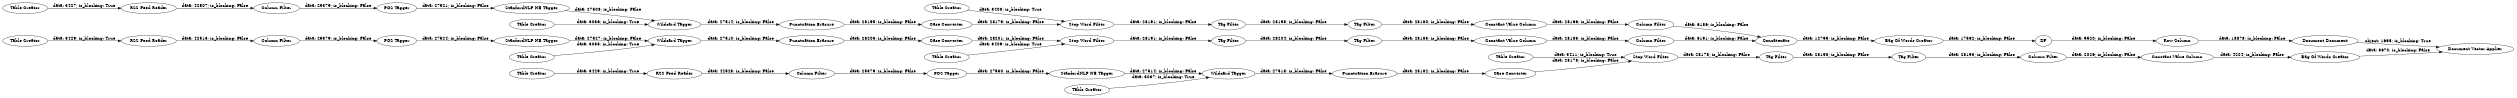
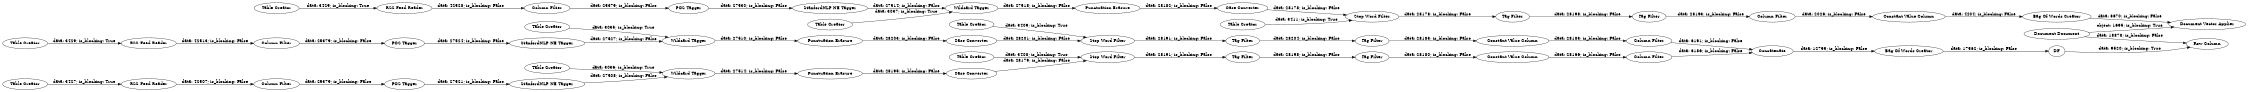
(2104, 39) -> (2130, 49)
(2244, 41) -> (2134, 40)
